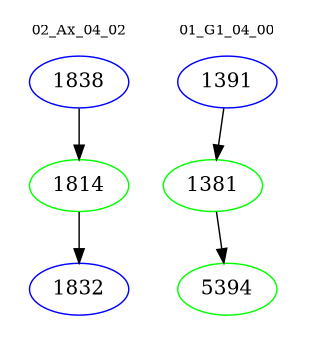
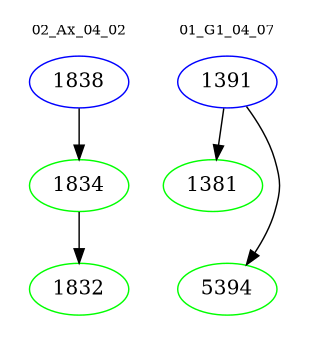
(227, 31) -> (227, 31)
(79, 186) -> (79, 186)
(219, 230) -> (279, 178)
(79, 289) -> (79, 289)
